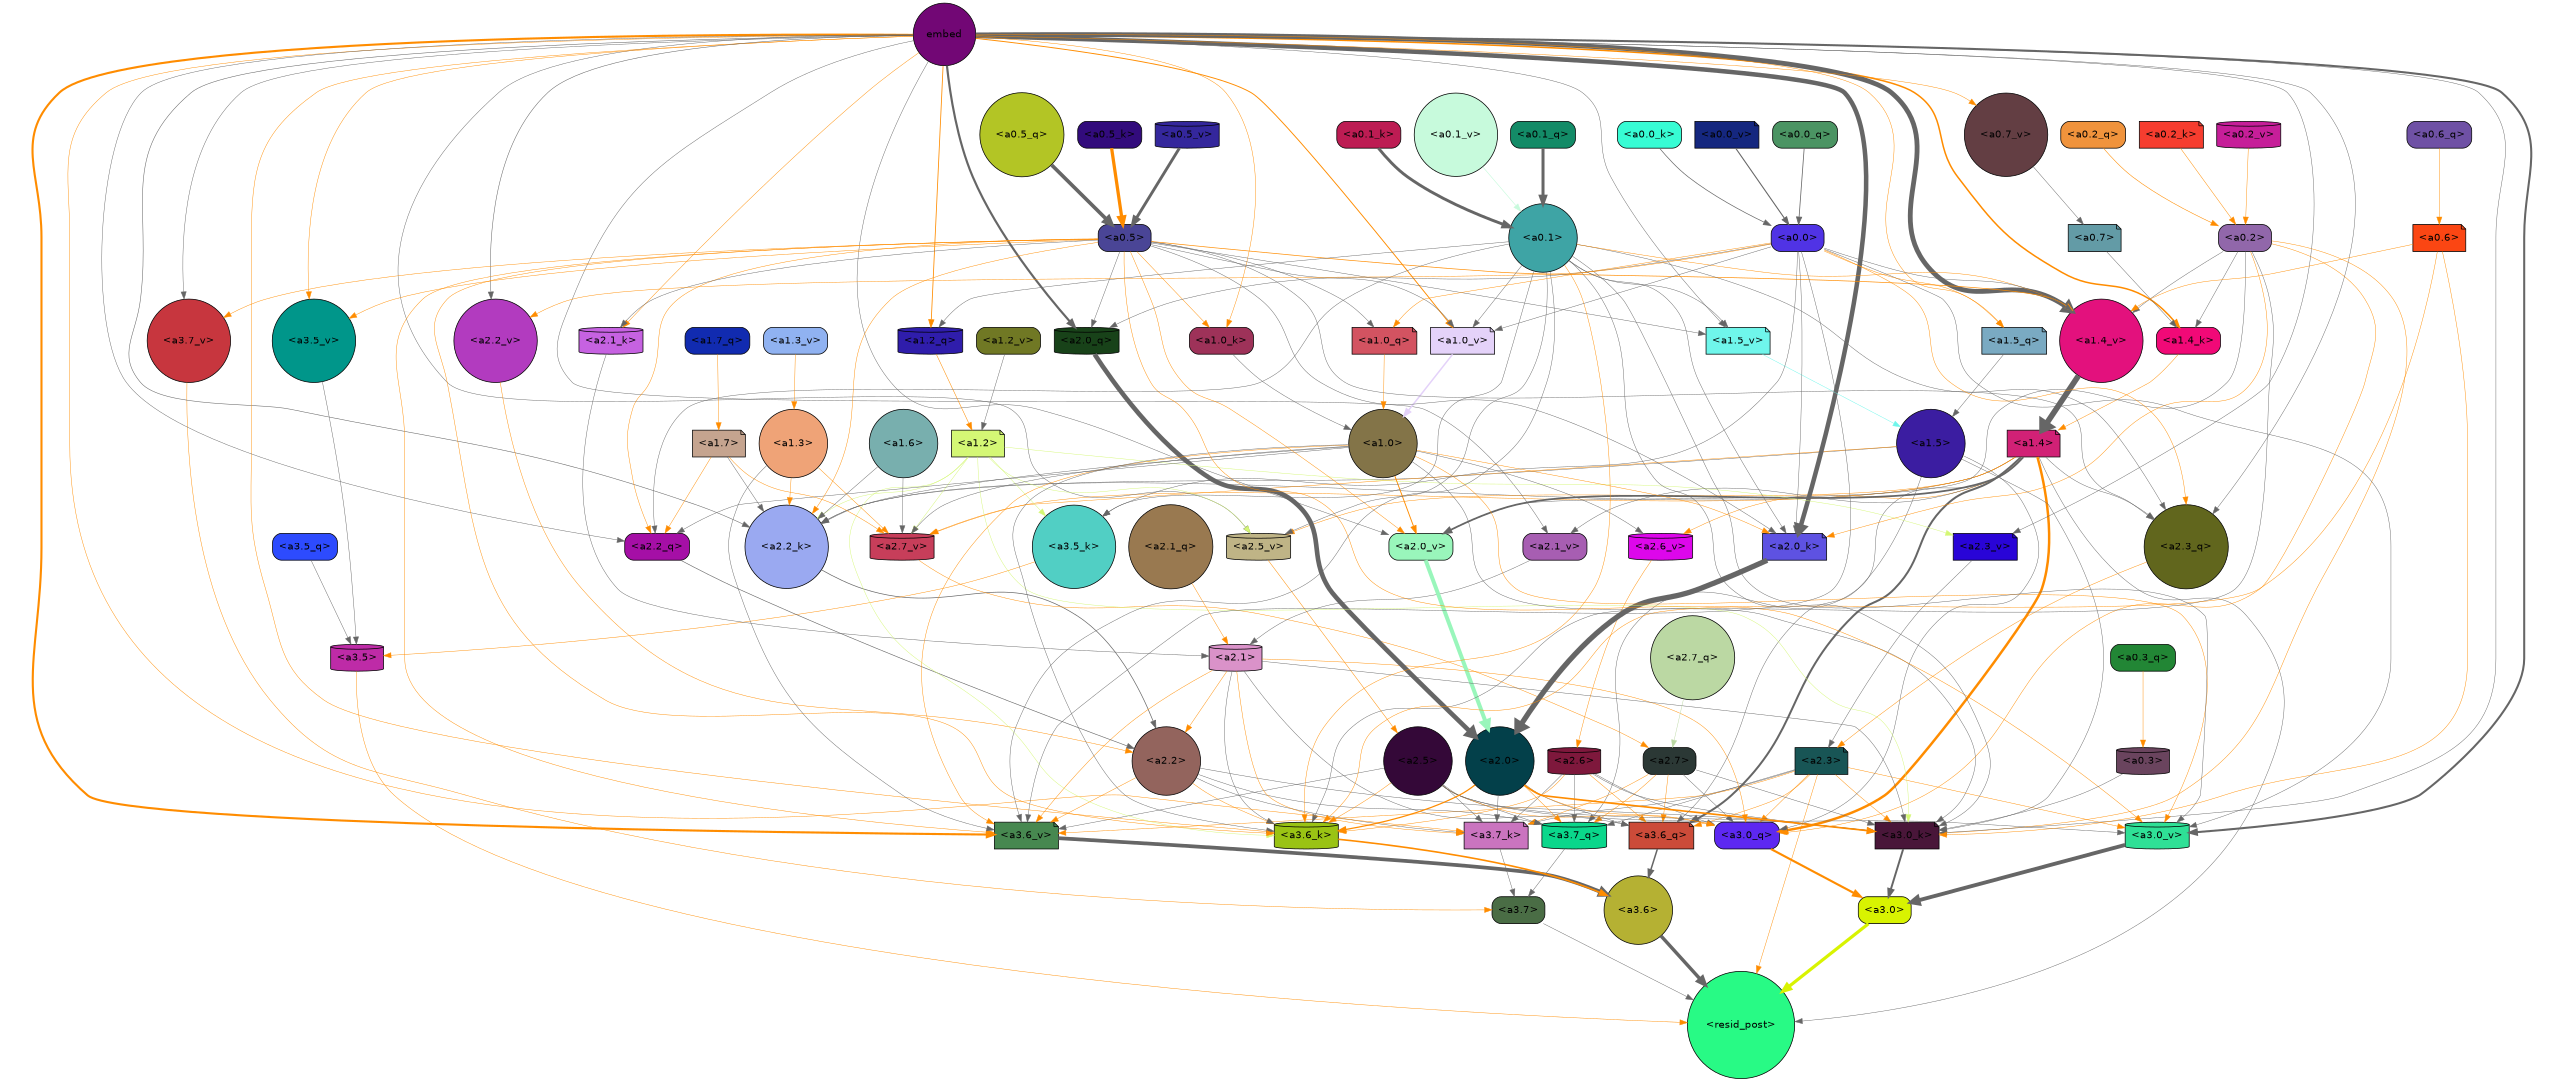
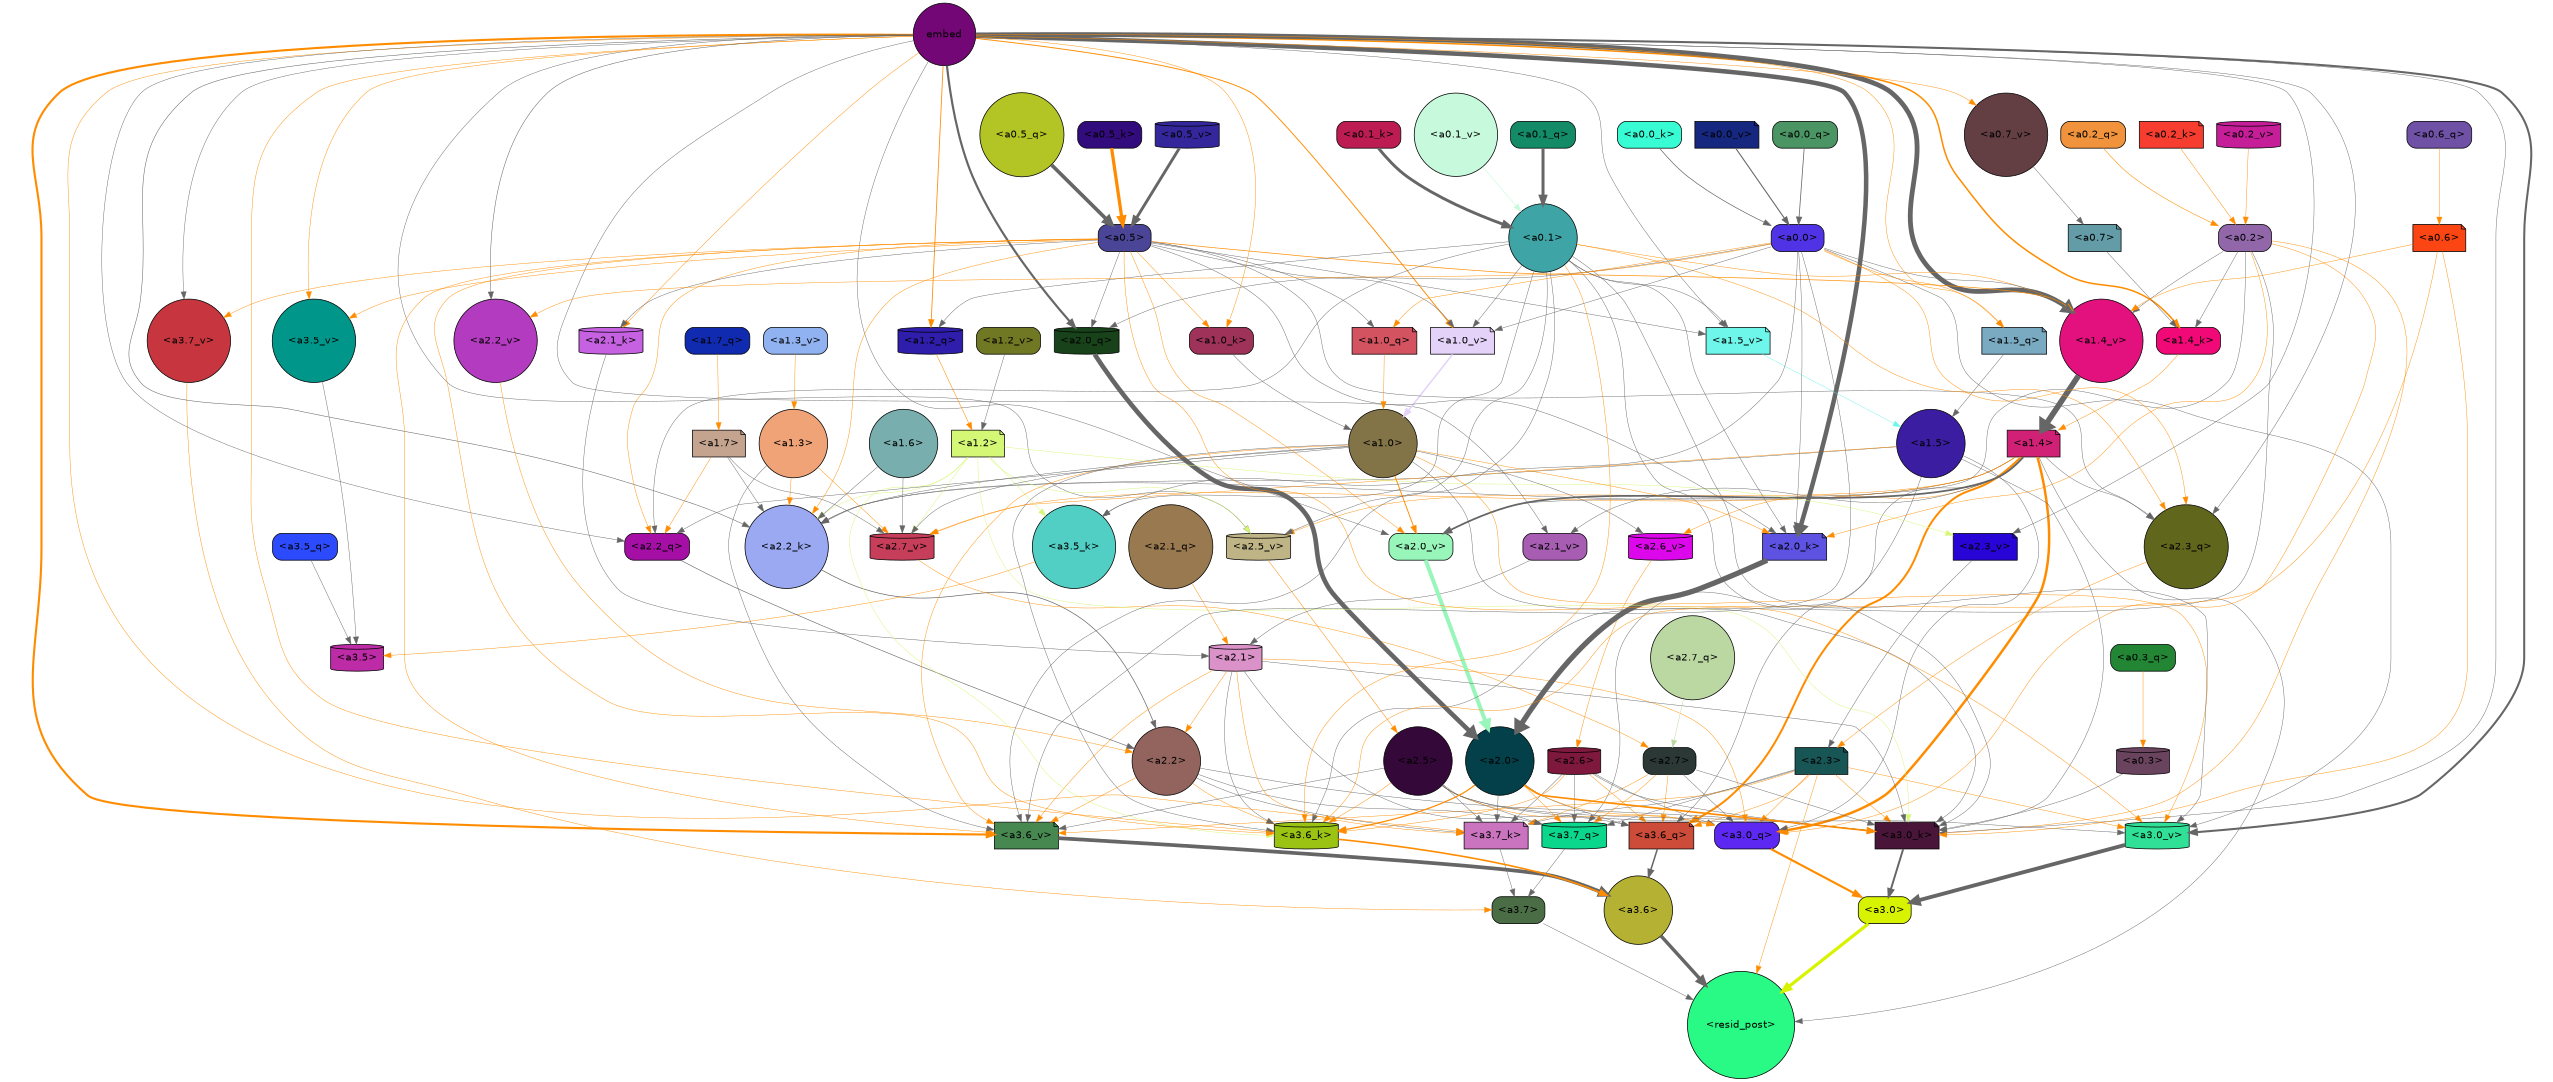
(1883, 368) -> (1883, 368)
(798, 494) -> (798, 494)
(1846, 624) -> (1846, 624)
(957, 962) -> none
